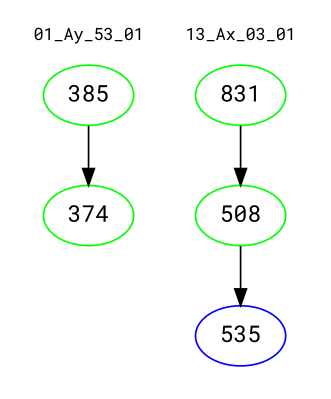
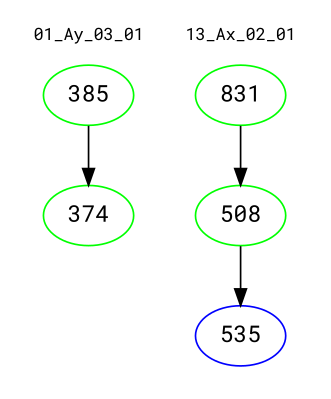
(89, 36) -> (89, 36)
(241, 36) -> (241, 36)
